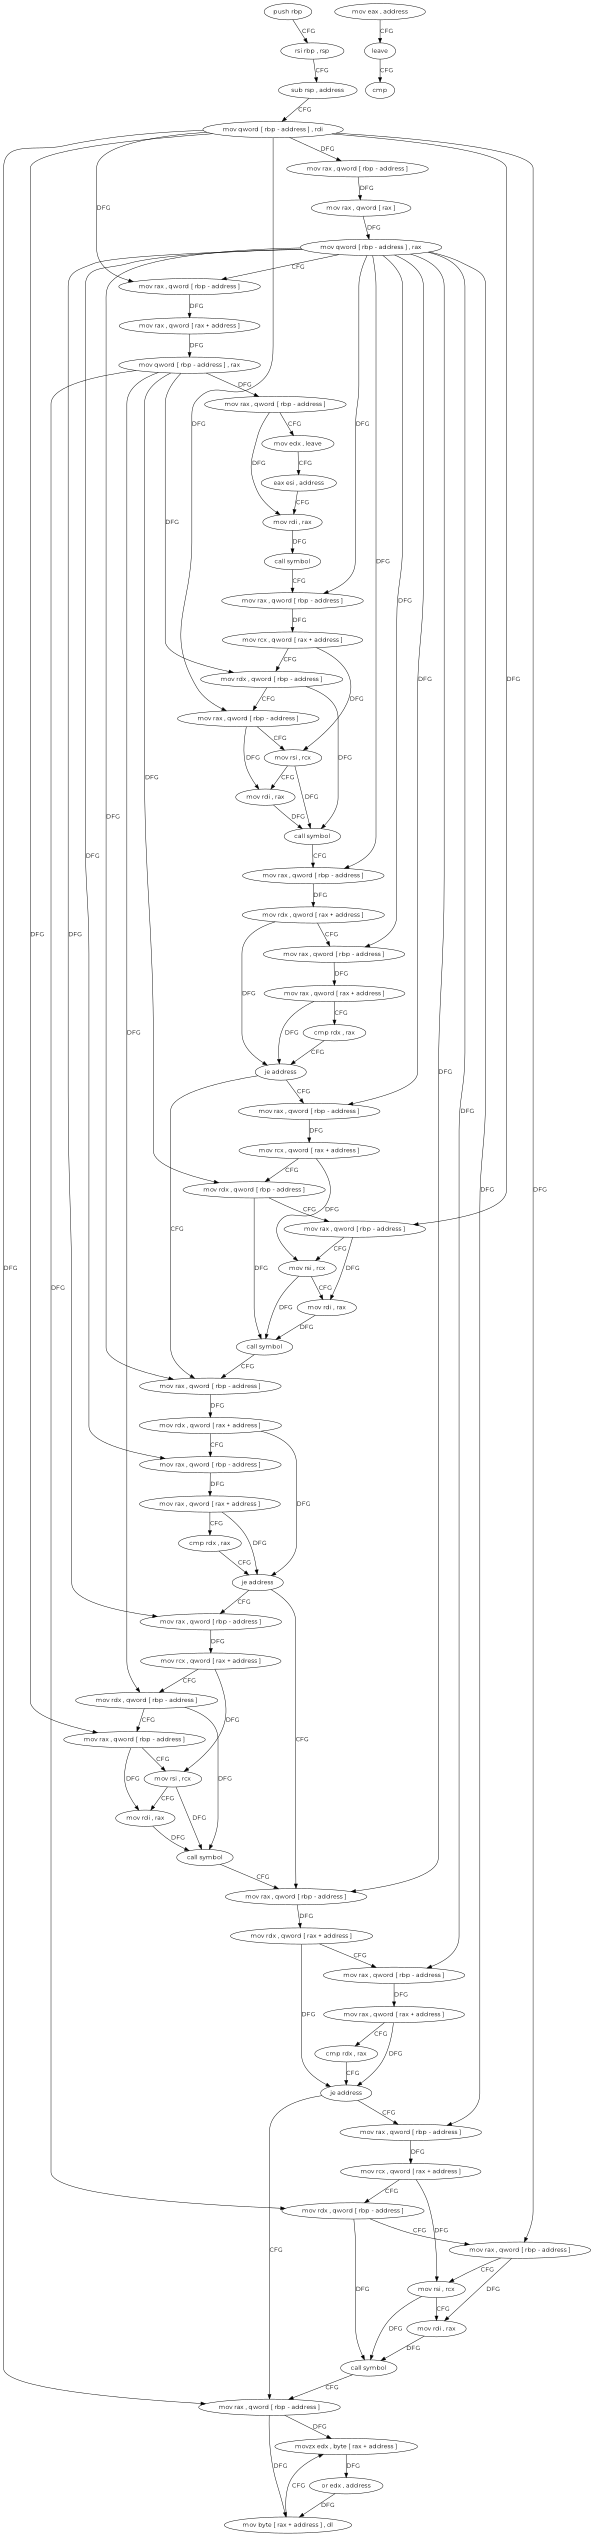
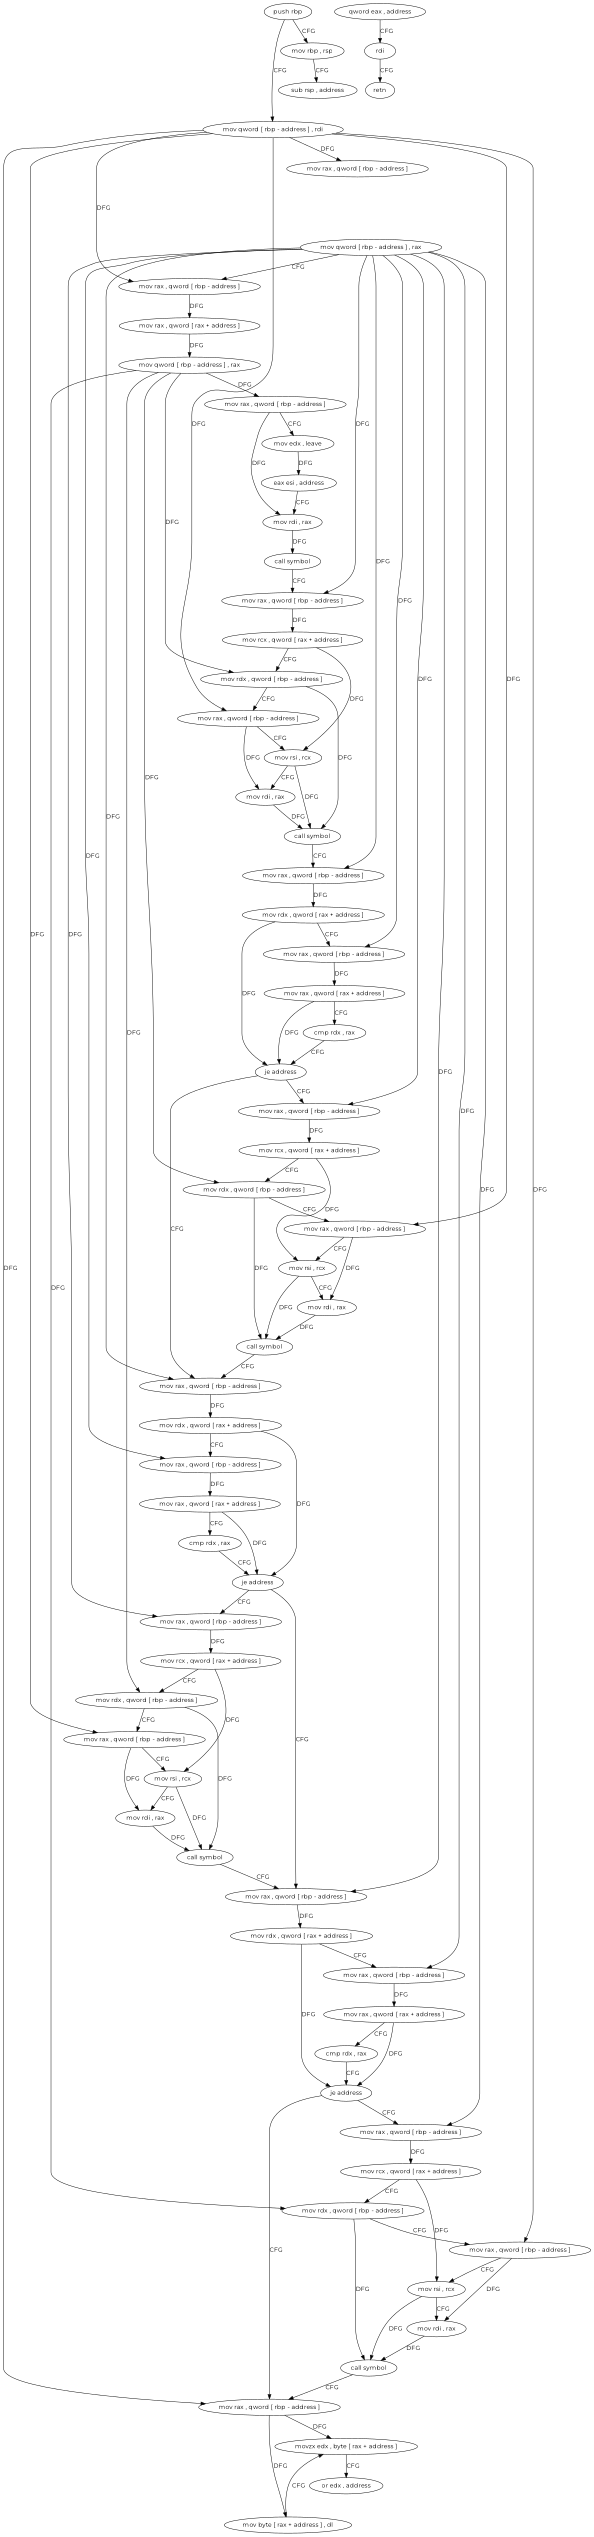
(380, 12) -> (380, 12)
(312, 51) -> (312, 51)
(380, 51) -> (380, 51)
(380, 90) -> (380, 90)
(297, 108) -> (273, 68)
(361, 208) -> none
(306, 463) -> (306, 463)
(353, 2466) -> (353, 2466)
(319, 2504) -> none
